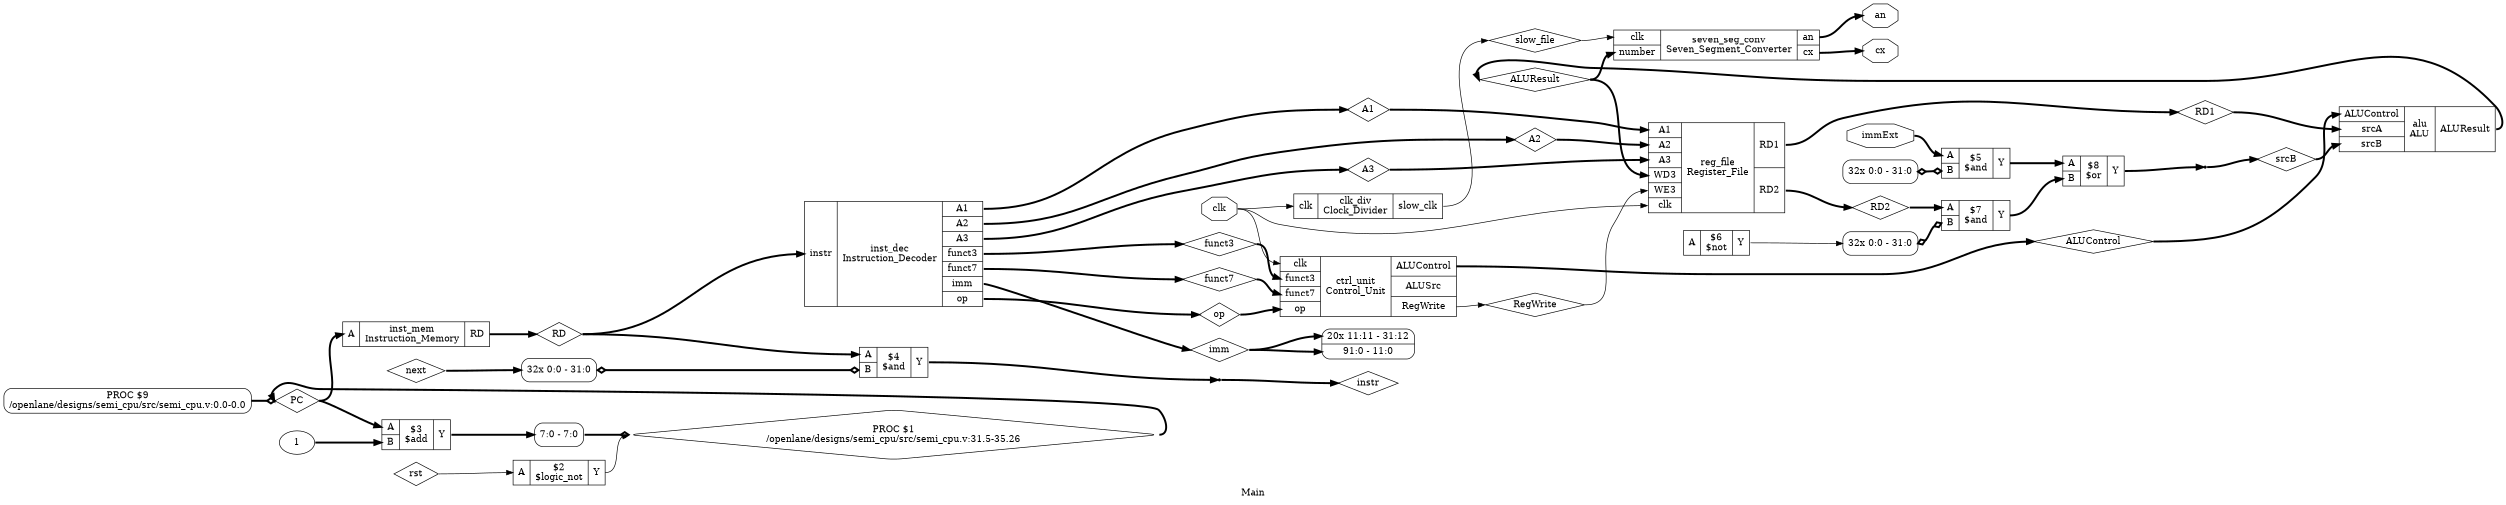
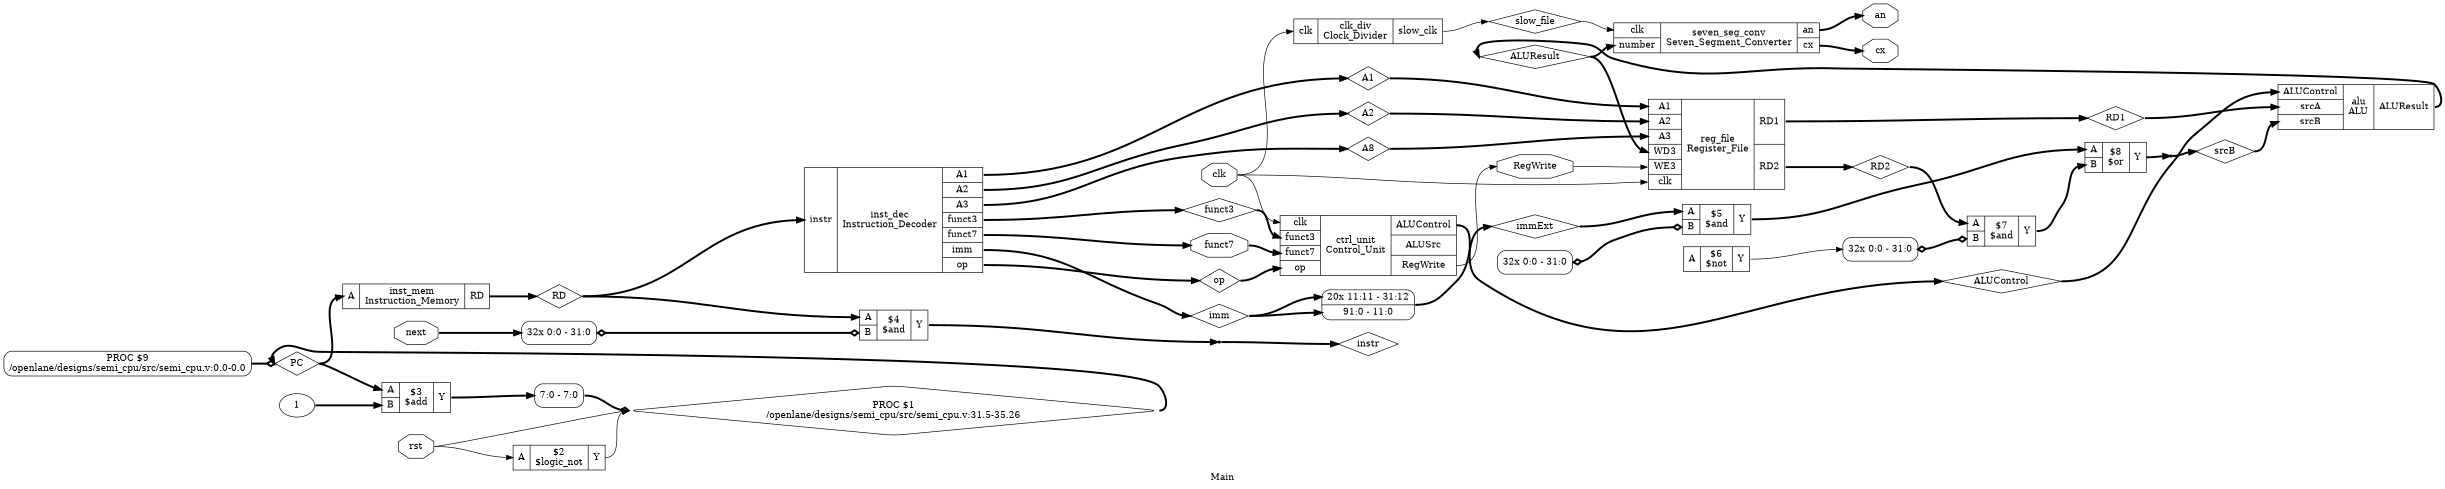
(1880, 136) -> (1535, 227)
(1368, 170) -> (1368, 149)
none -> (1461, 276)
(1219, 279) -> (1219, 245)
(1535, 305) -> (1535, 166)
(416, 371) -> (416, 333)
none -> (528, 429)
(416, 474) -> (416, 446)
